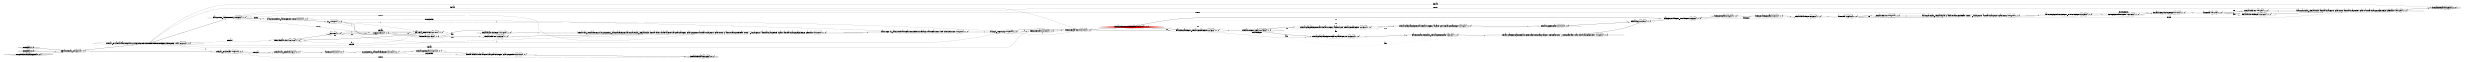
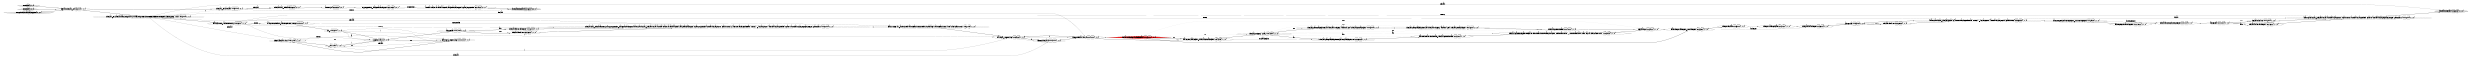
(429, 51) -> none
